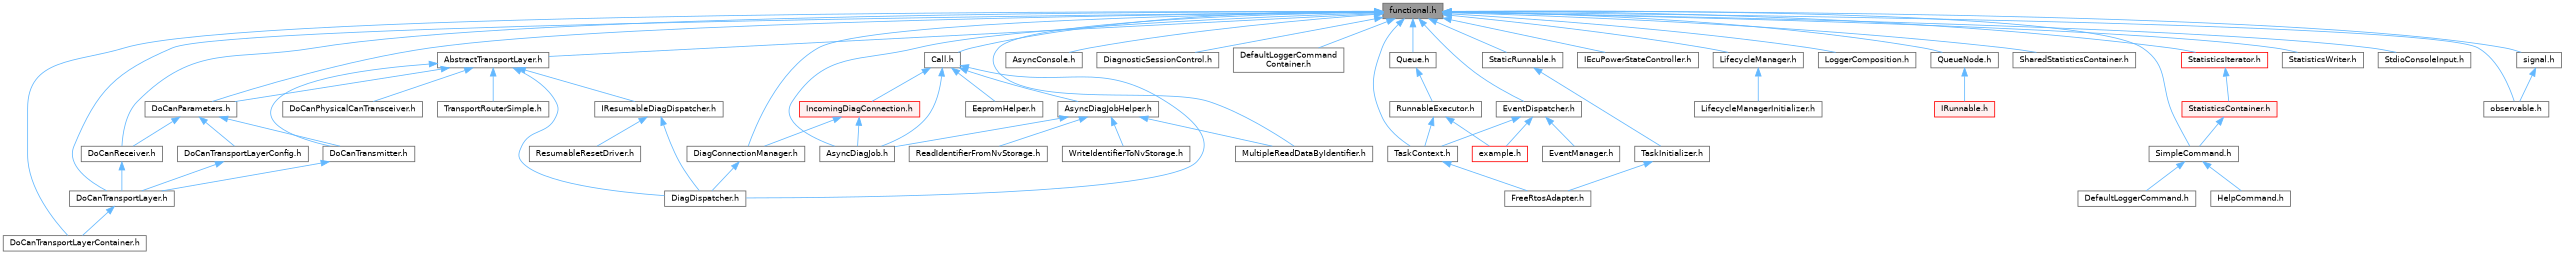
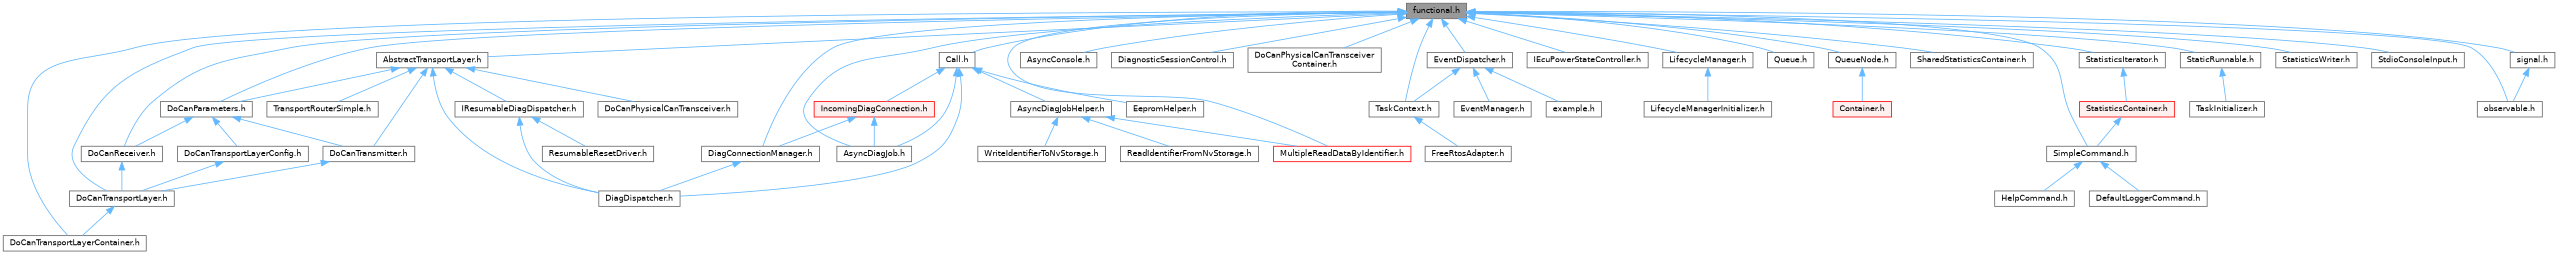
(1289, 60) -> (1315, 60)
(1867, 60) -> none
(2225, 60) -> (2122, 60)
(1436, 109) -> none
(1965, 109) -> (1862, 109)
(977, 133) -> none
(1304, 154) -> (1342, 154)
(1500, 154) -> (1574, 109)
(1606, 178) -> none
